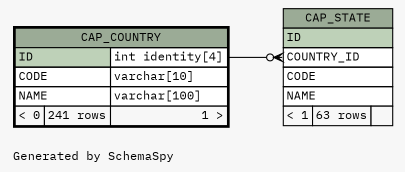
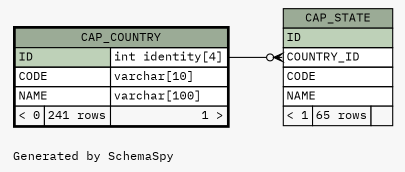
(342, 115) -> (342, 115)
